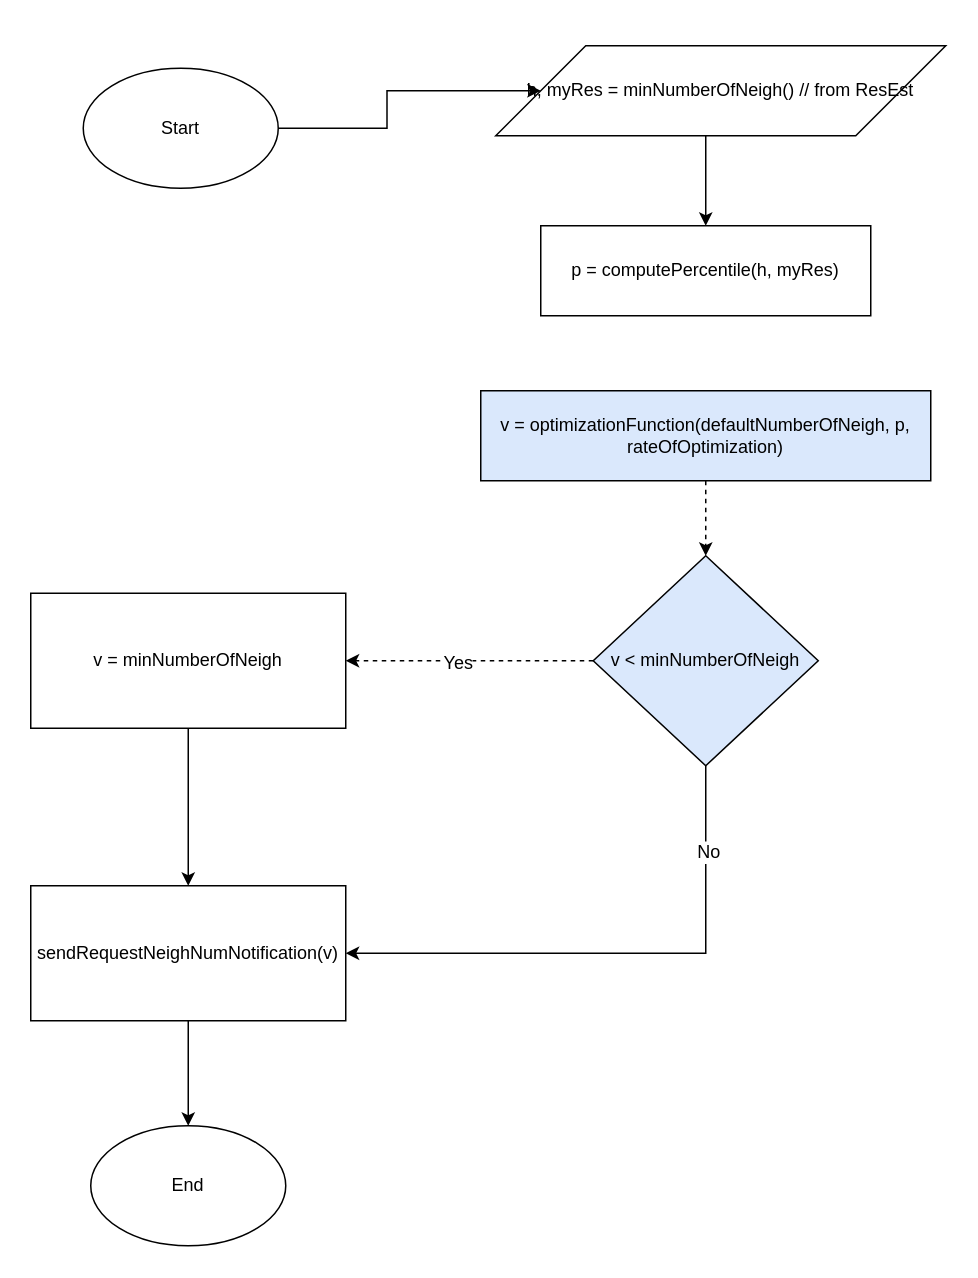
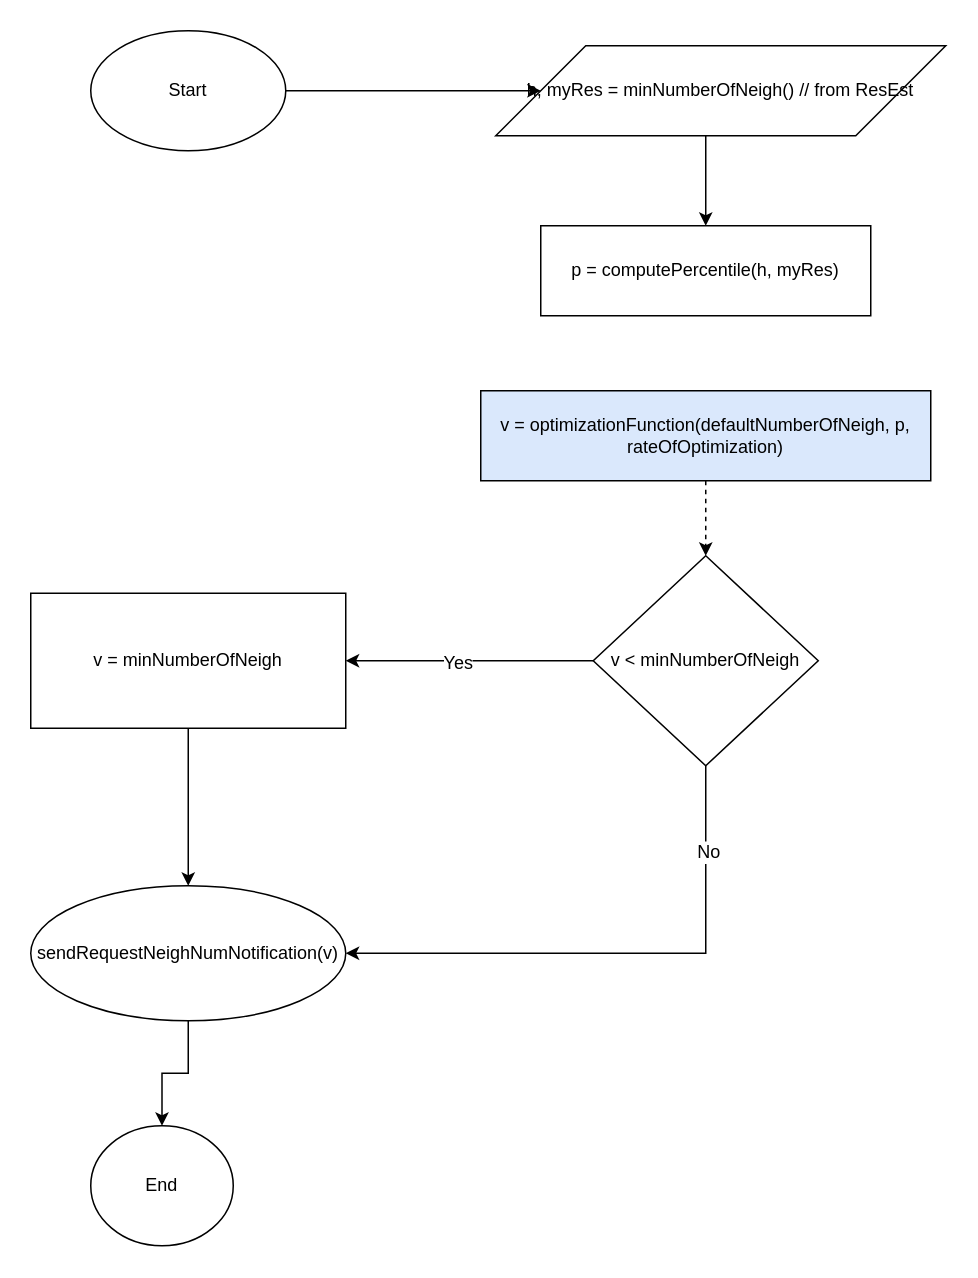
(181, 128) -> (188, 91)
(532, 661) -> (532, 661)
(706, 661) -> (706, 661)
(188, 953) -> (188, 953)
(188, 1186) -> (162, 1186)
